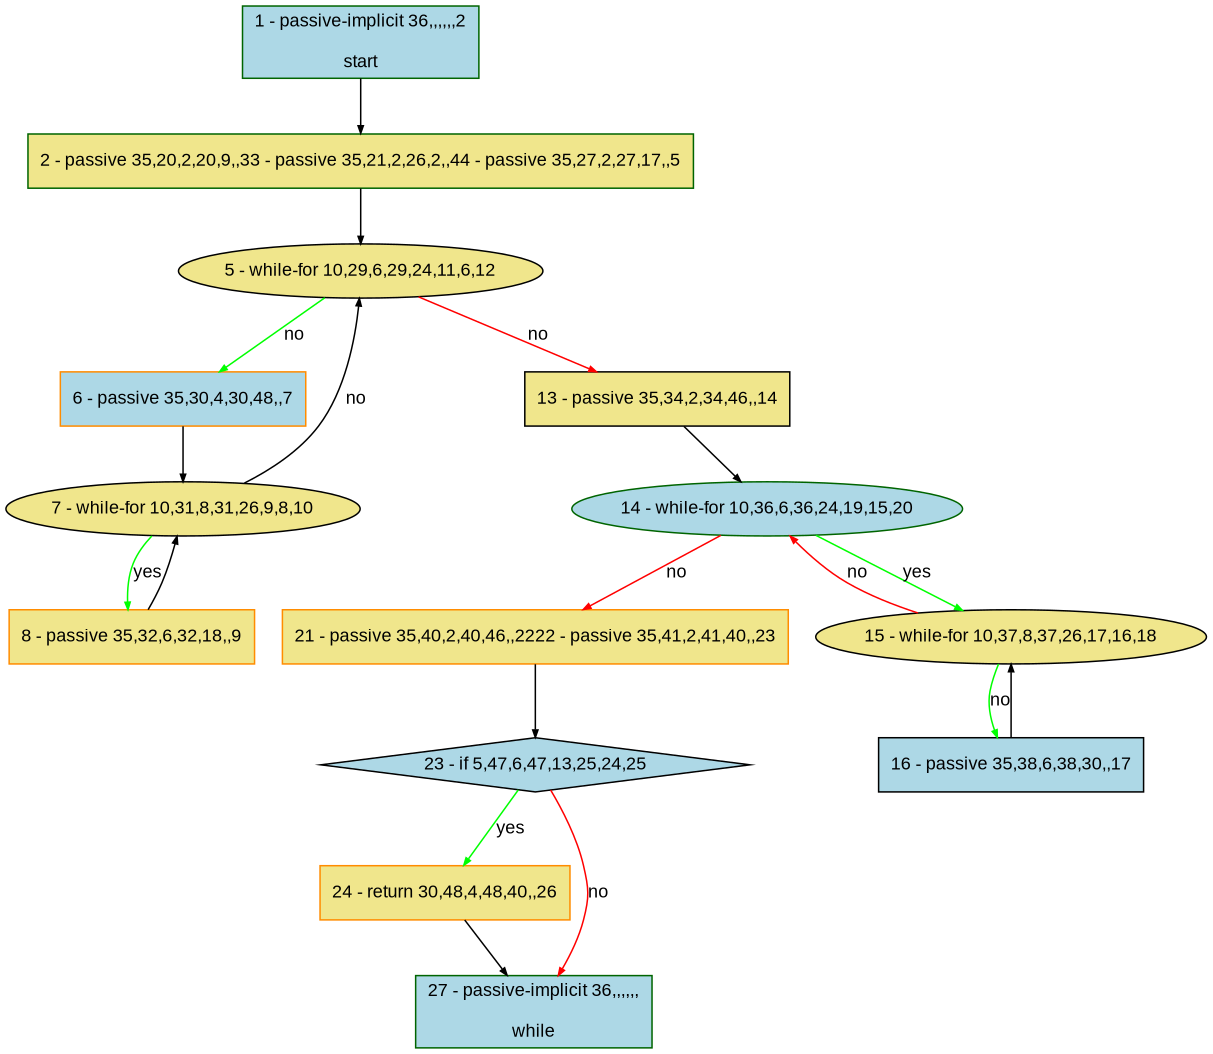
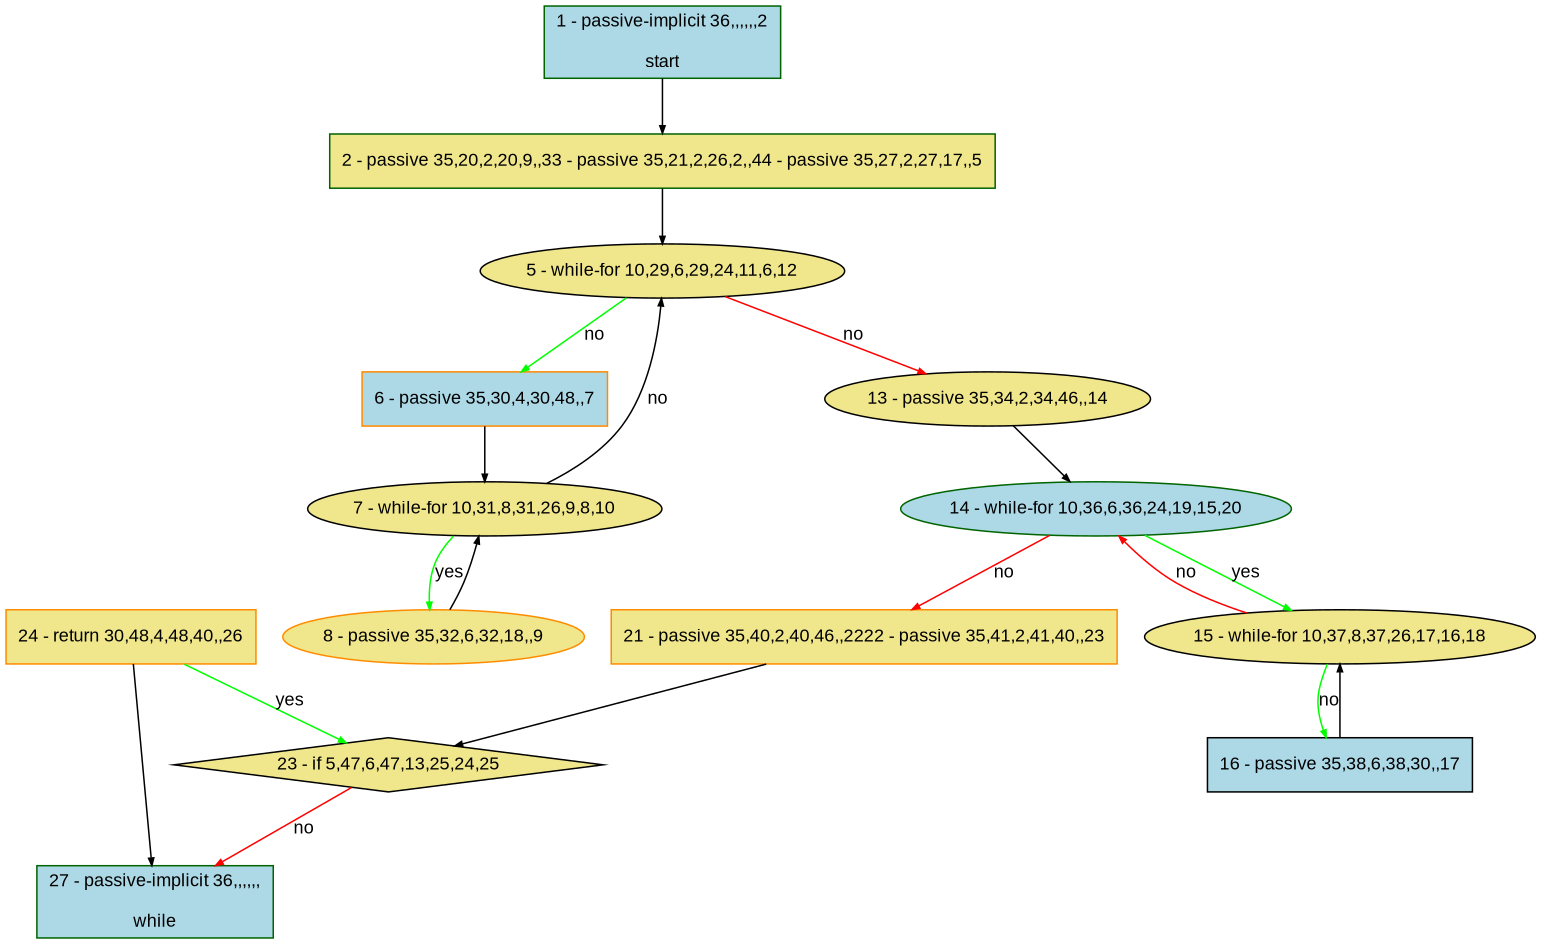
(657, 399) -> (988, 399)
(132, 637) -> (434, 637)
(535, 765) -> (388, 765)
(493, 824) -> (262, 702)
